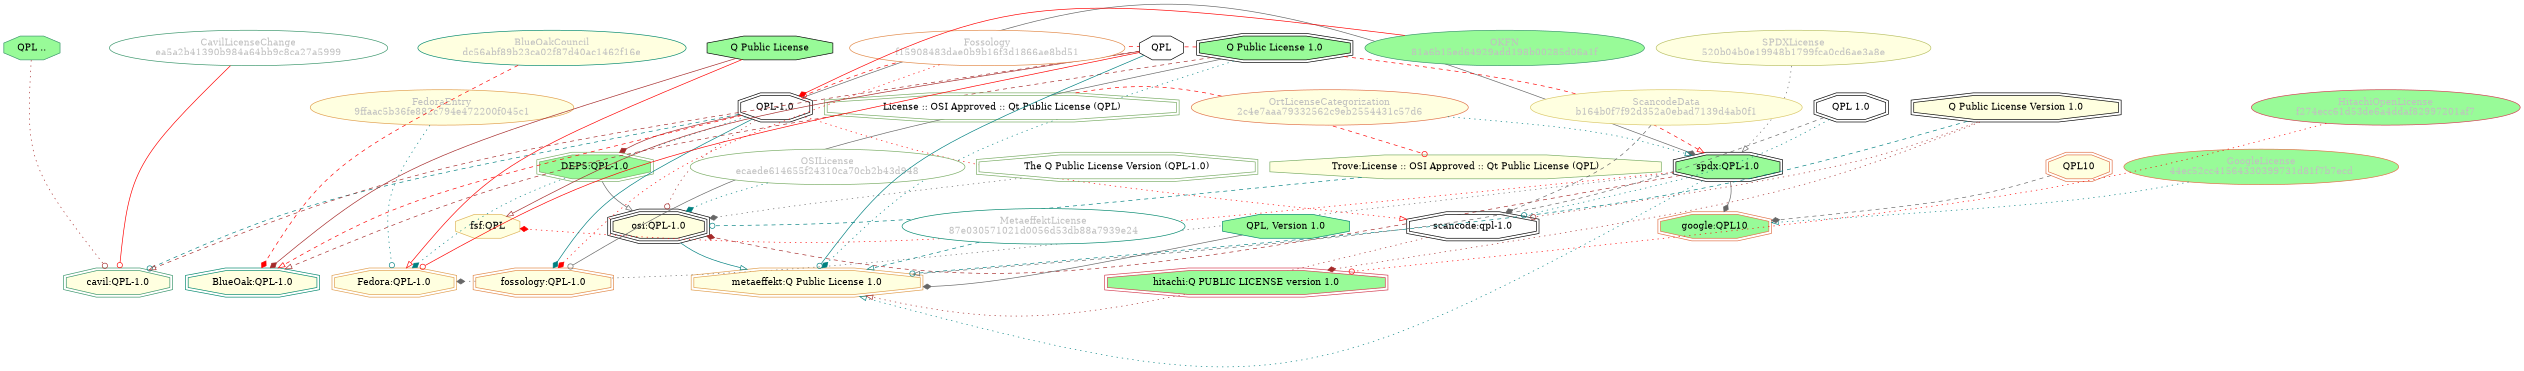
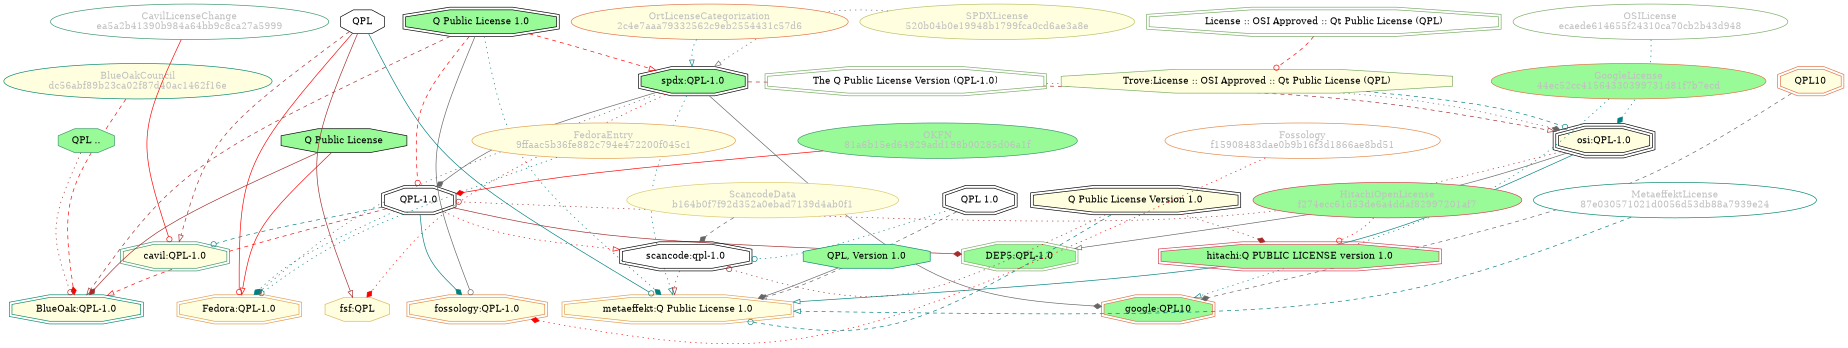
(694, 166) -> (1014, 220)
(40, 171) -> (57, 220)
(1199, 256) -> (1229, 92)
